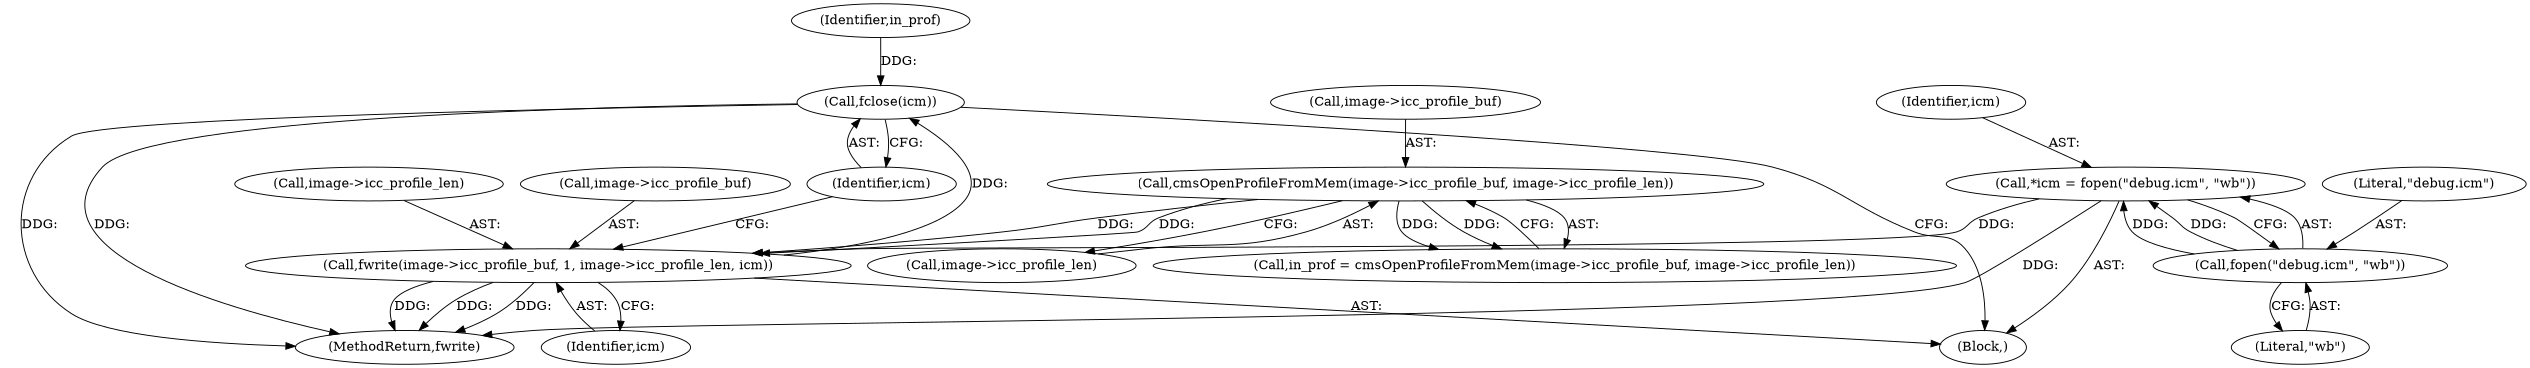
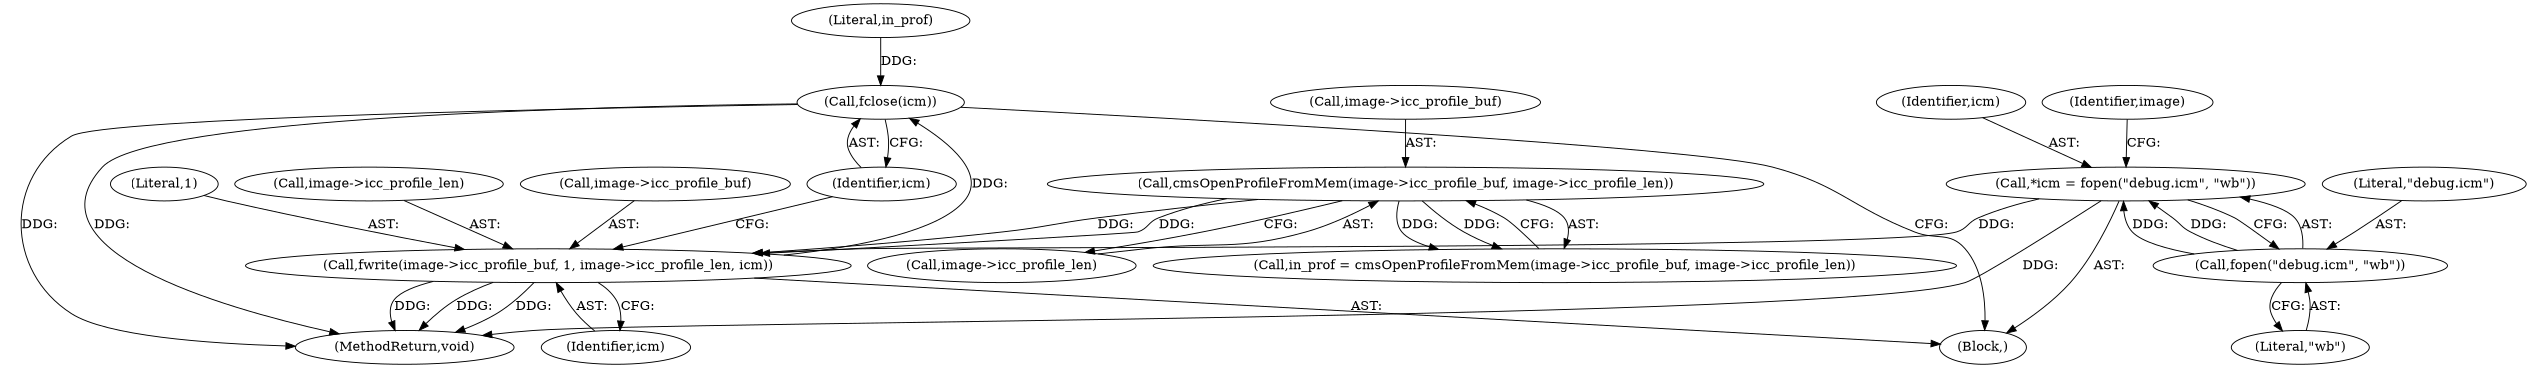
(881, 21) -> (881, 21)
none -> (2128, 102)
none -> (164, 184)
(405, 347) -> (405, 347)
